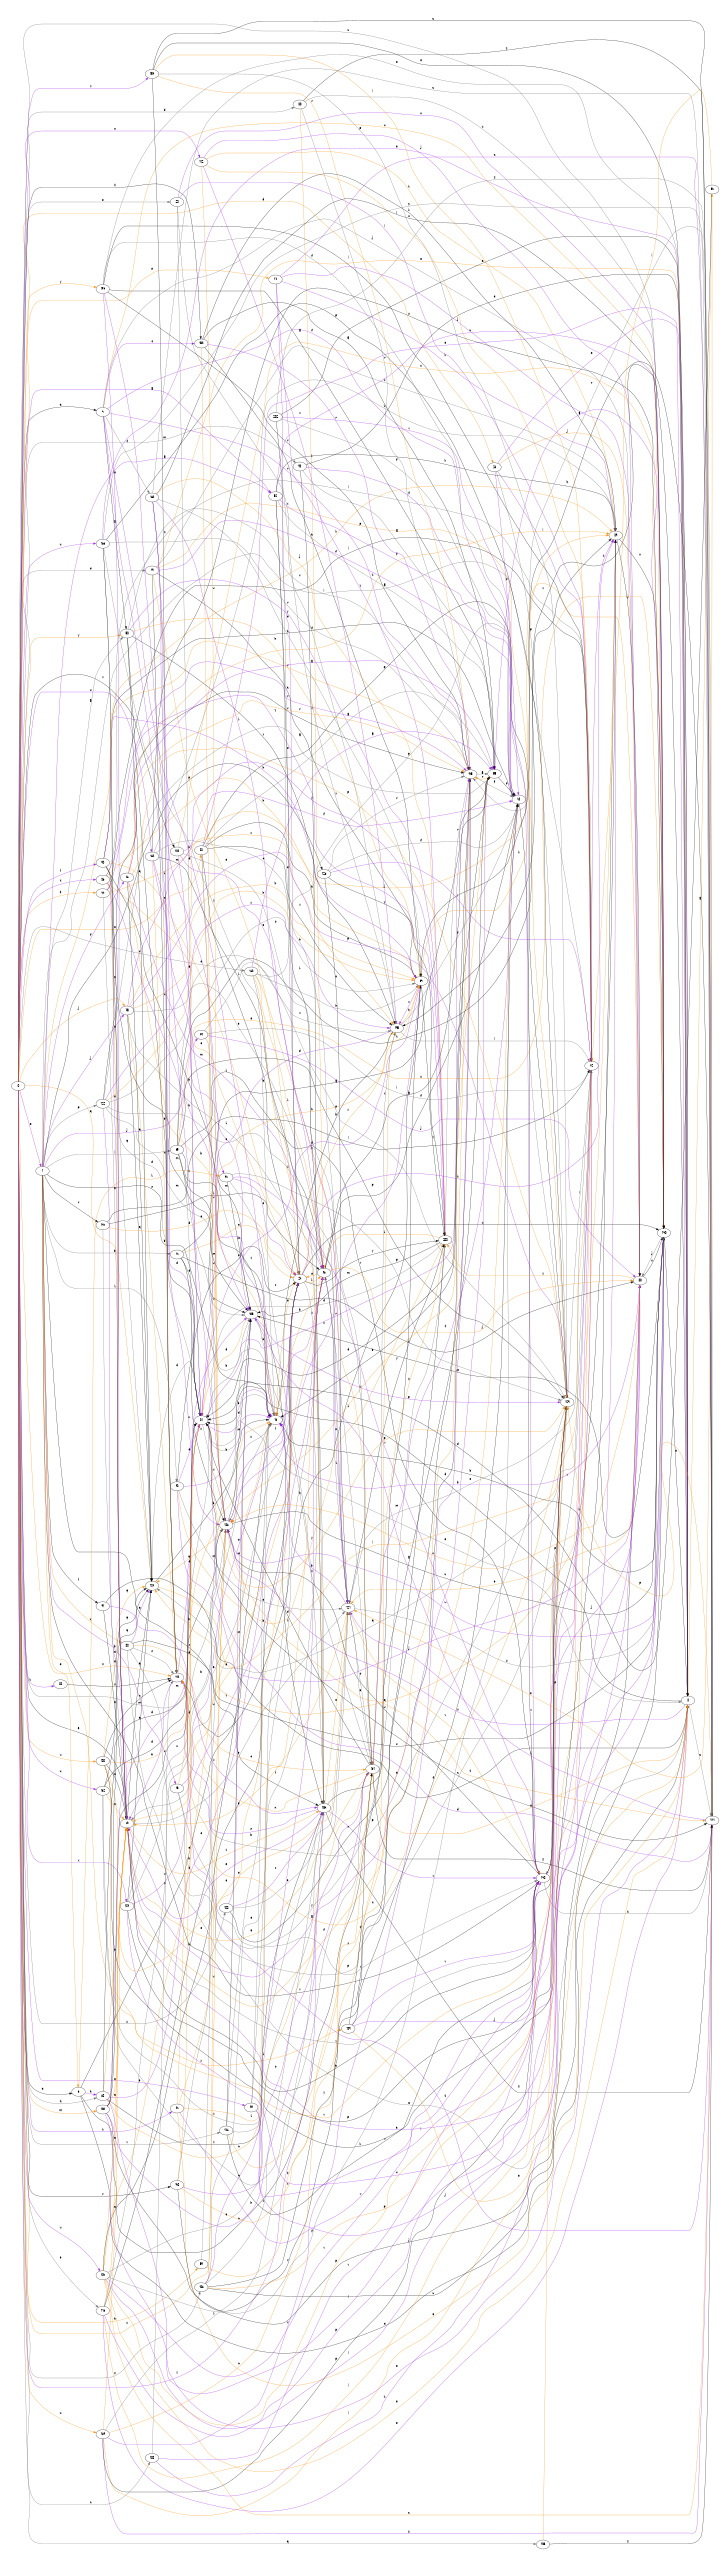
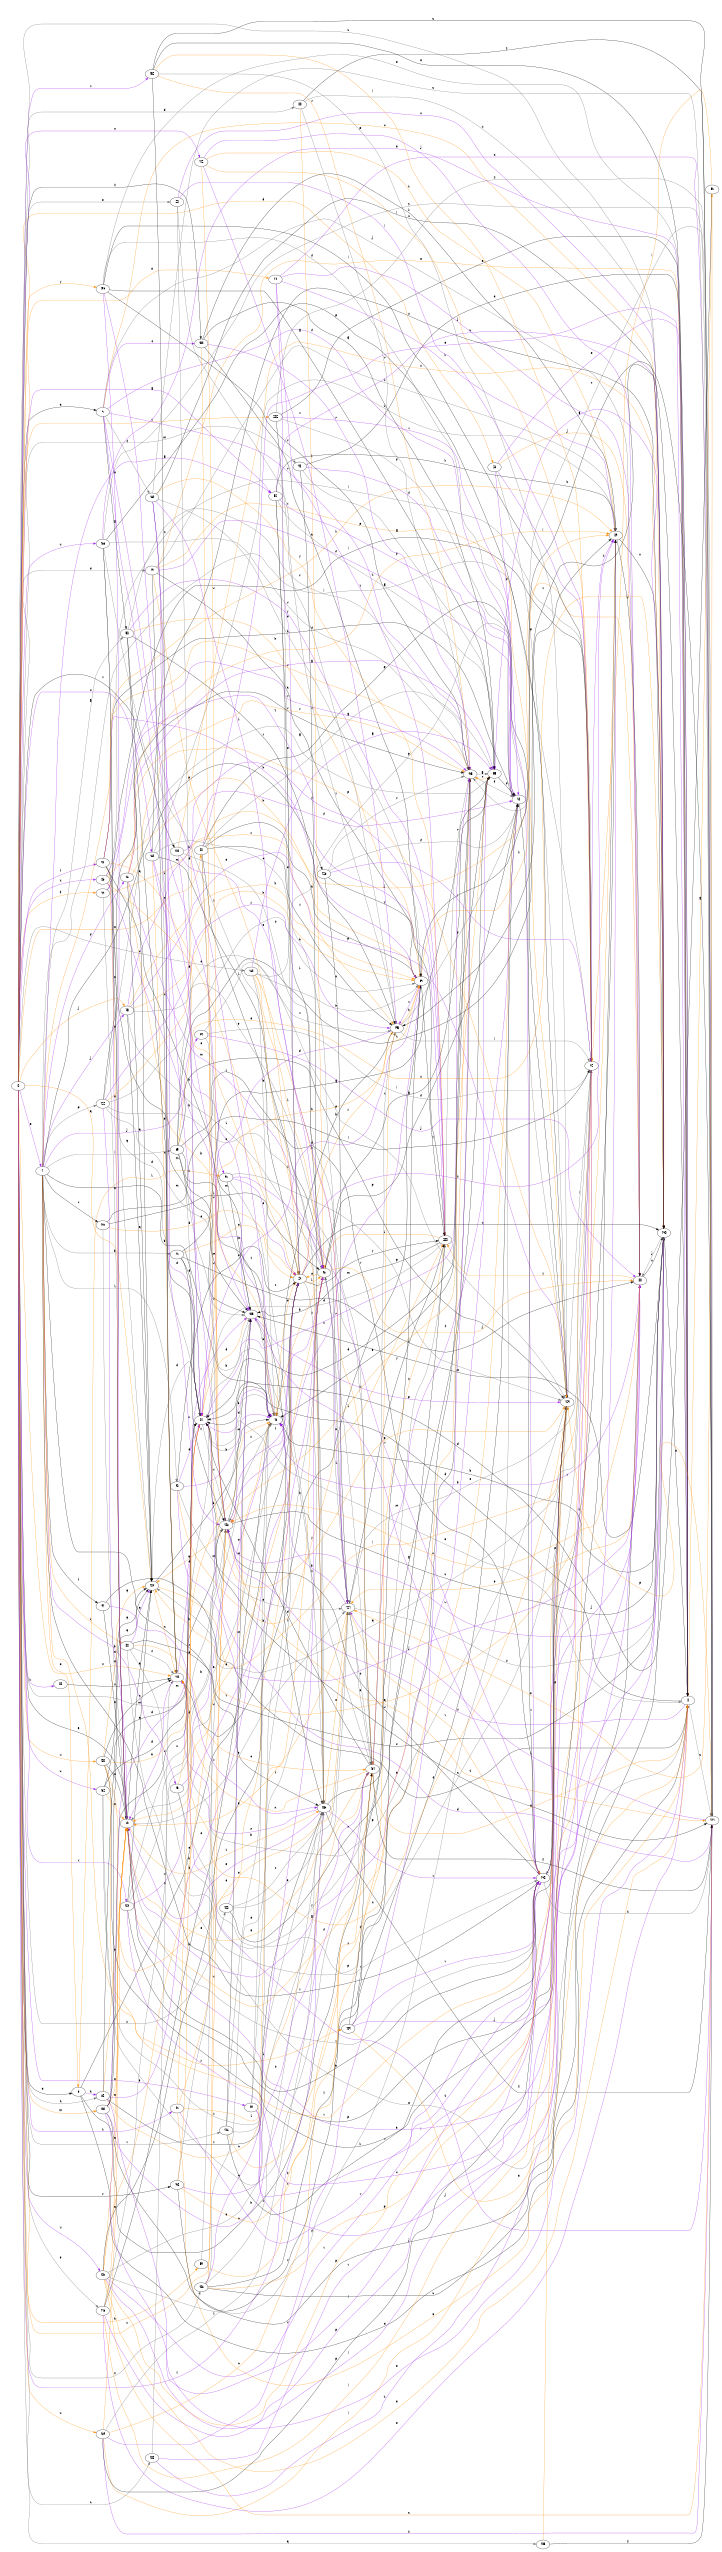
(152, 74) -> (152, 74)
(300, 556) -> (300, 556)
(23, 818) -> (30, 438)
(103, 863) -> (103, 863)
(156, 1342) -> (163, 1626)
(284, 1868) -> (284, 1868)
